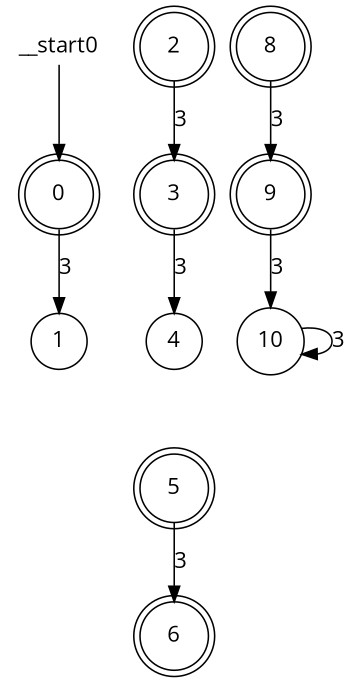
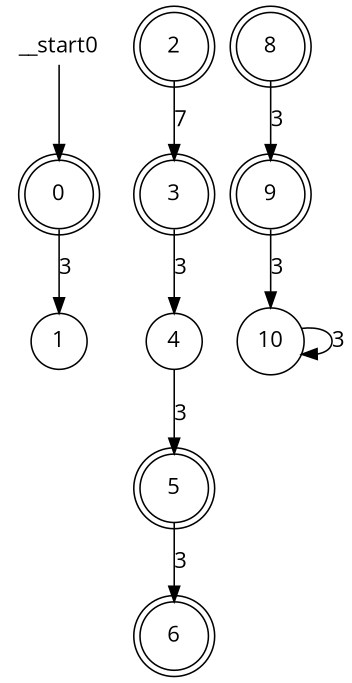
(181, 121) -> (181, 121)
none -> (174, 404)
